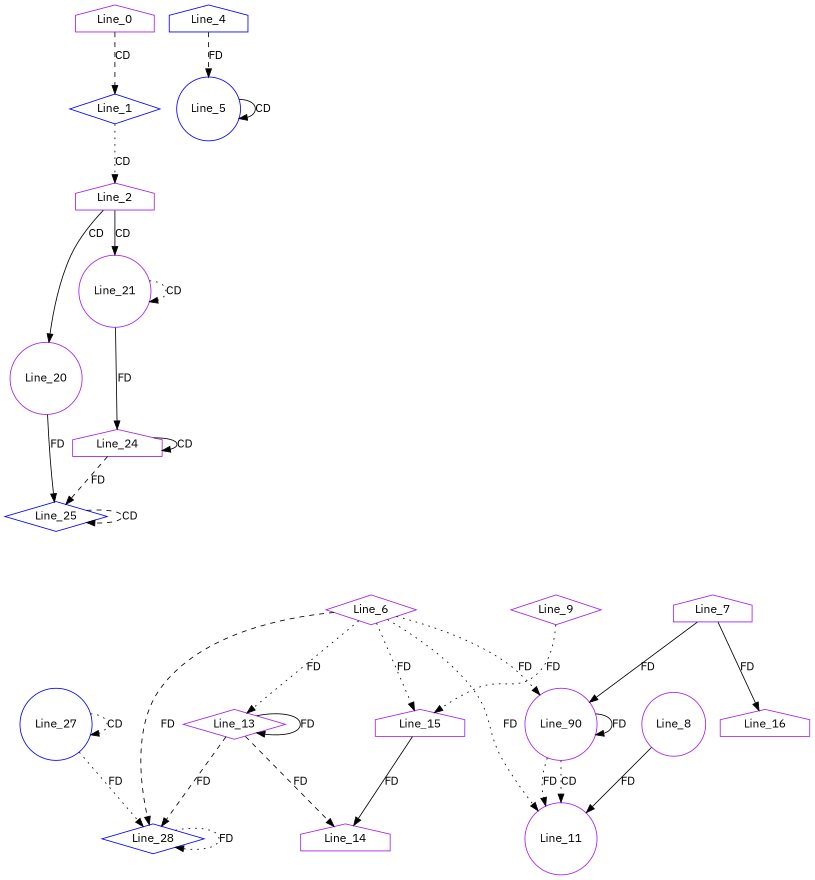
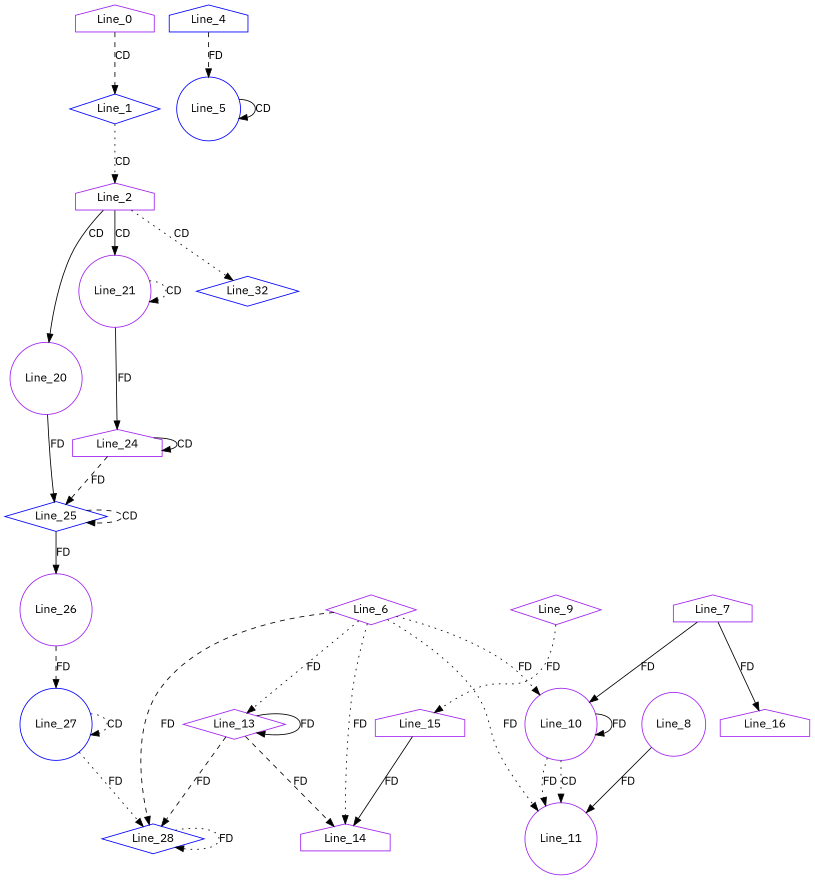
none -> (248, 291)
none -> (56, 610)
(394, 663) -> (349, 719)
(561, 724) -> (561, 724)
